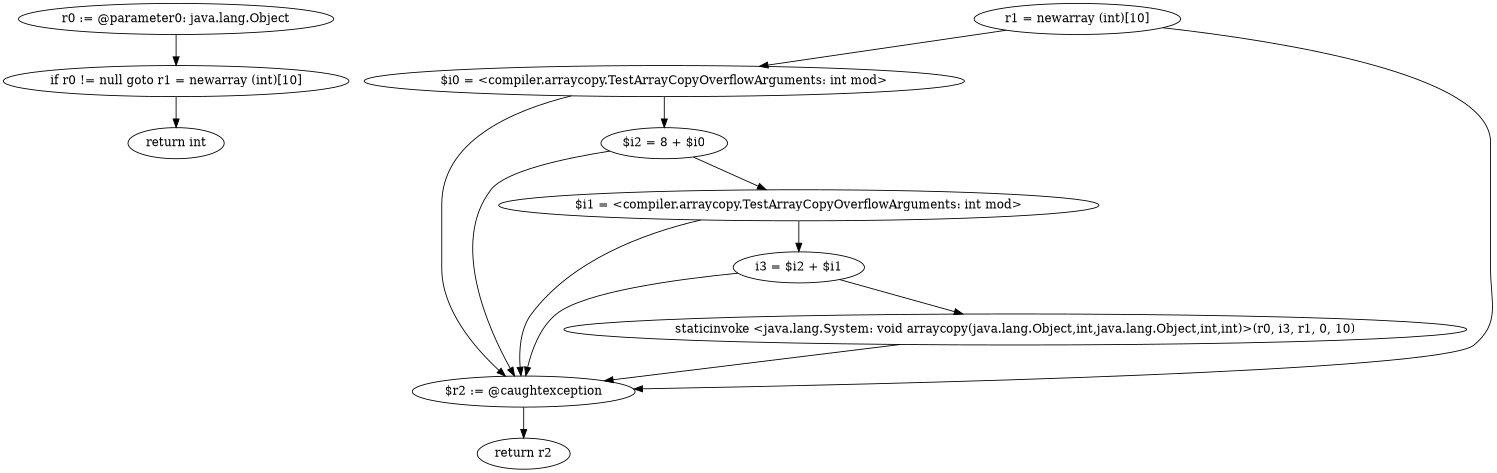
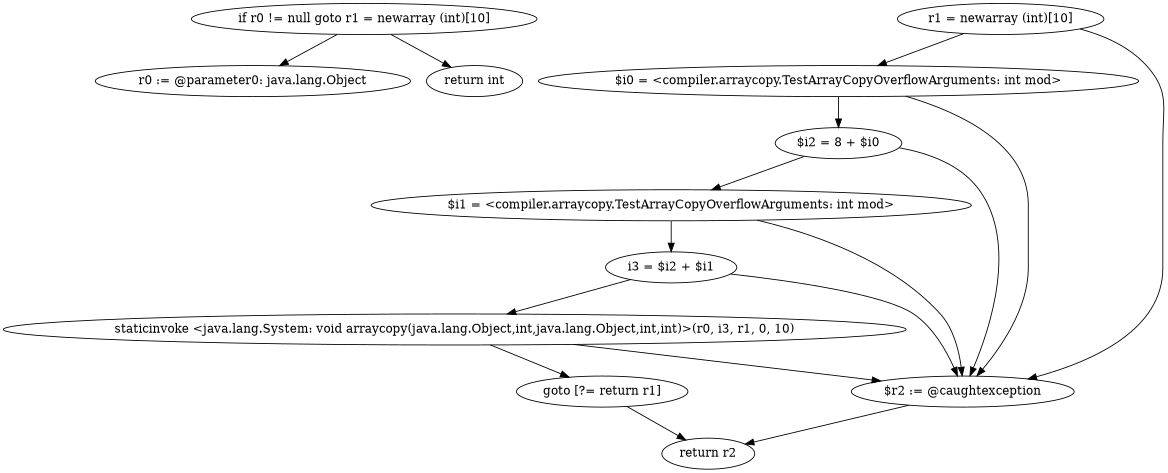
(176, 46) -> (312, 48)
none -> (602, 392)
